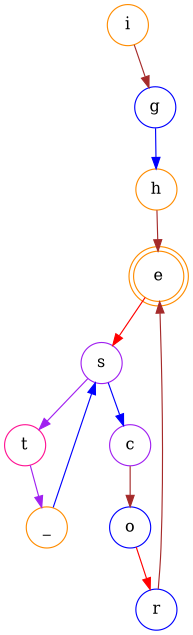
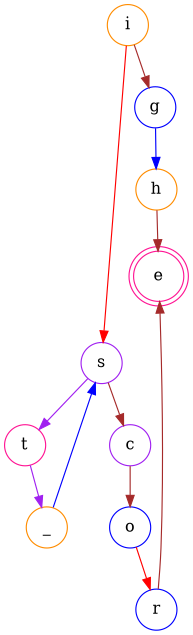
(159, 276) -> (159, 276)
(132, 317) -> (115, 188)
(114, 399) -> (114, 399)
